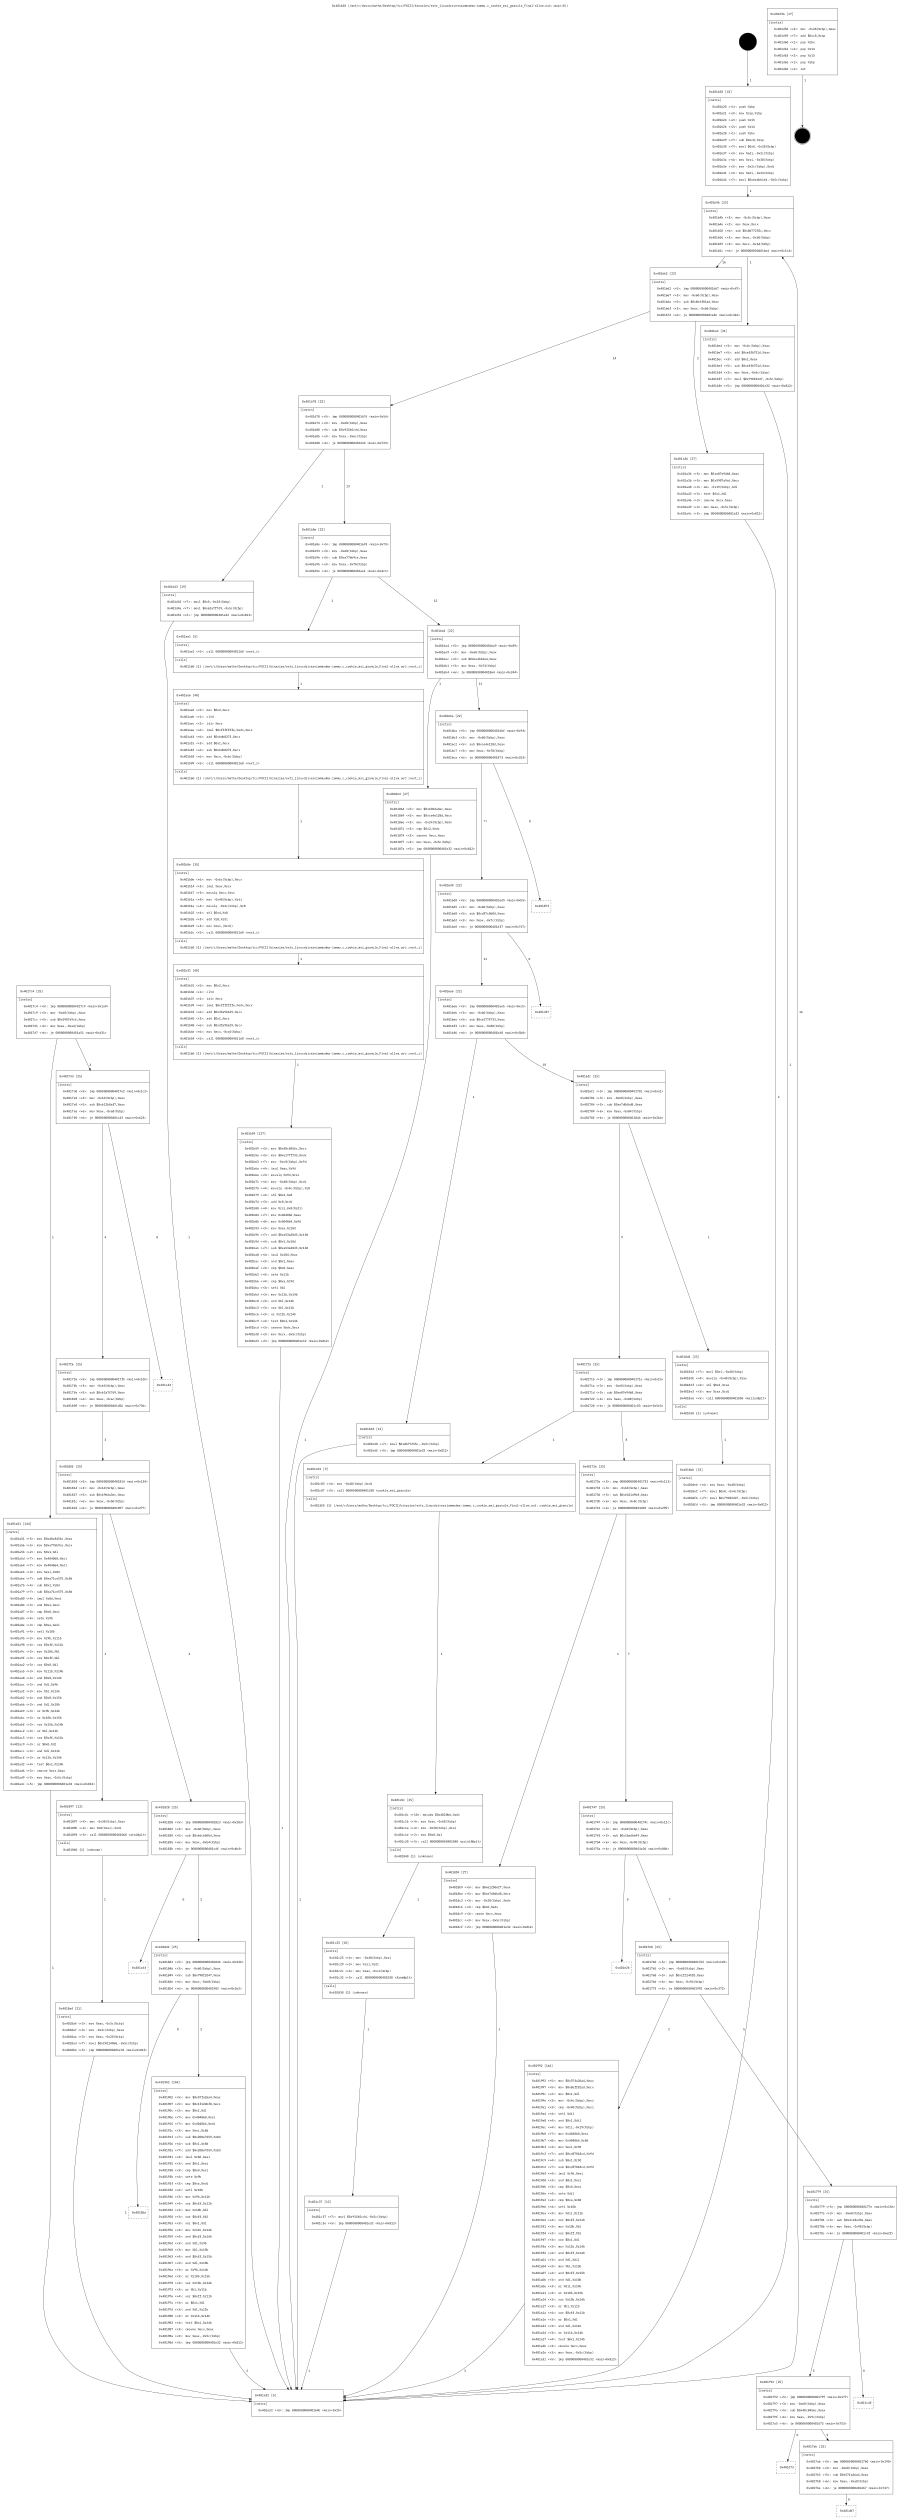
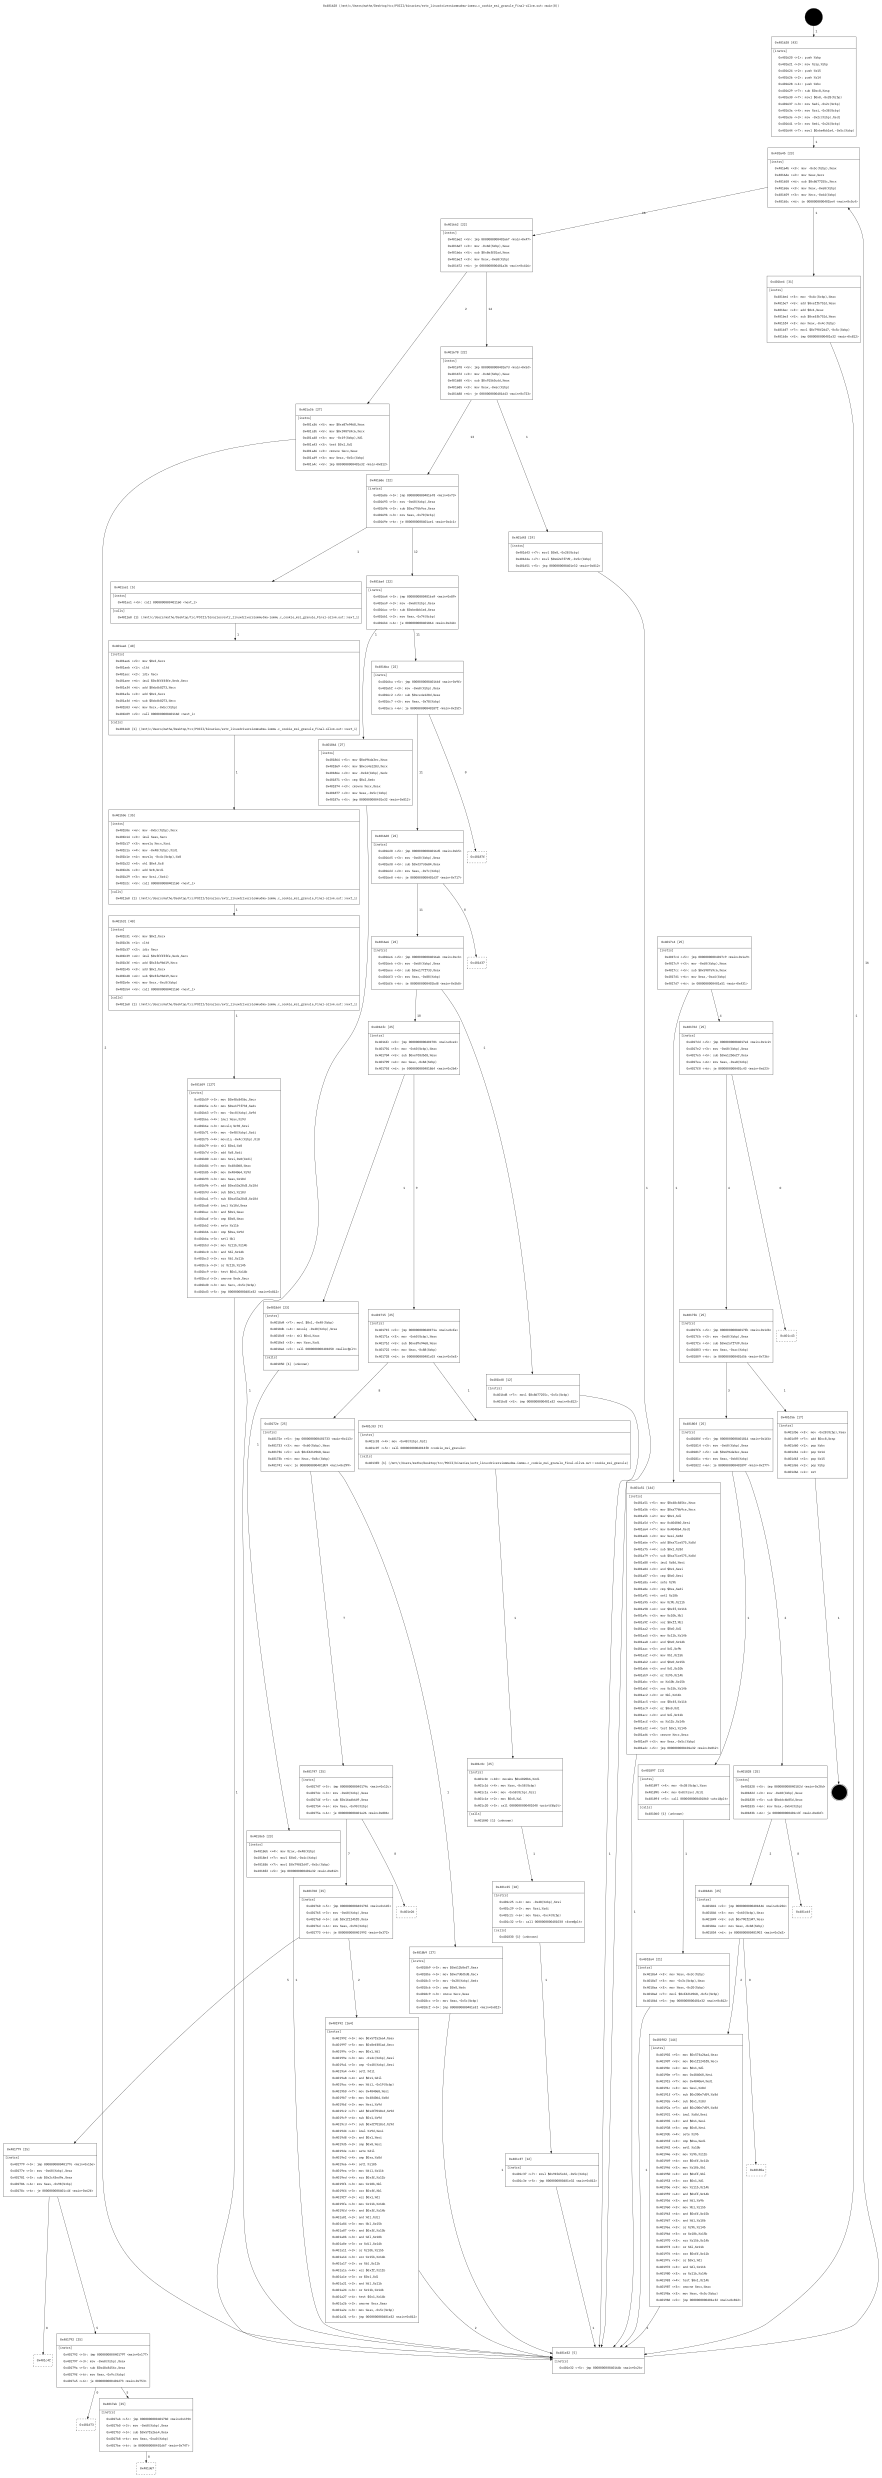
none -> (766, 1386)
none -> (302, 2217)
